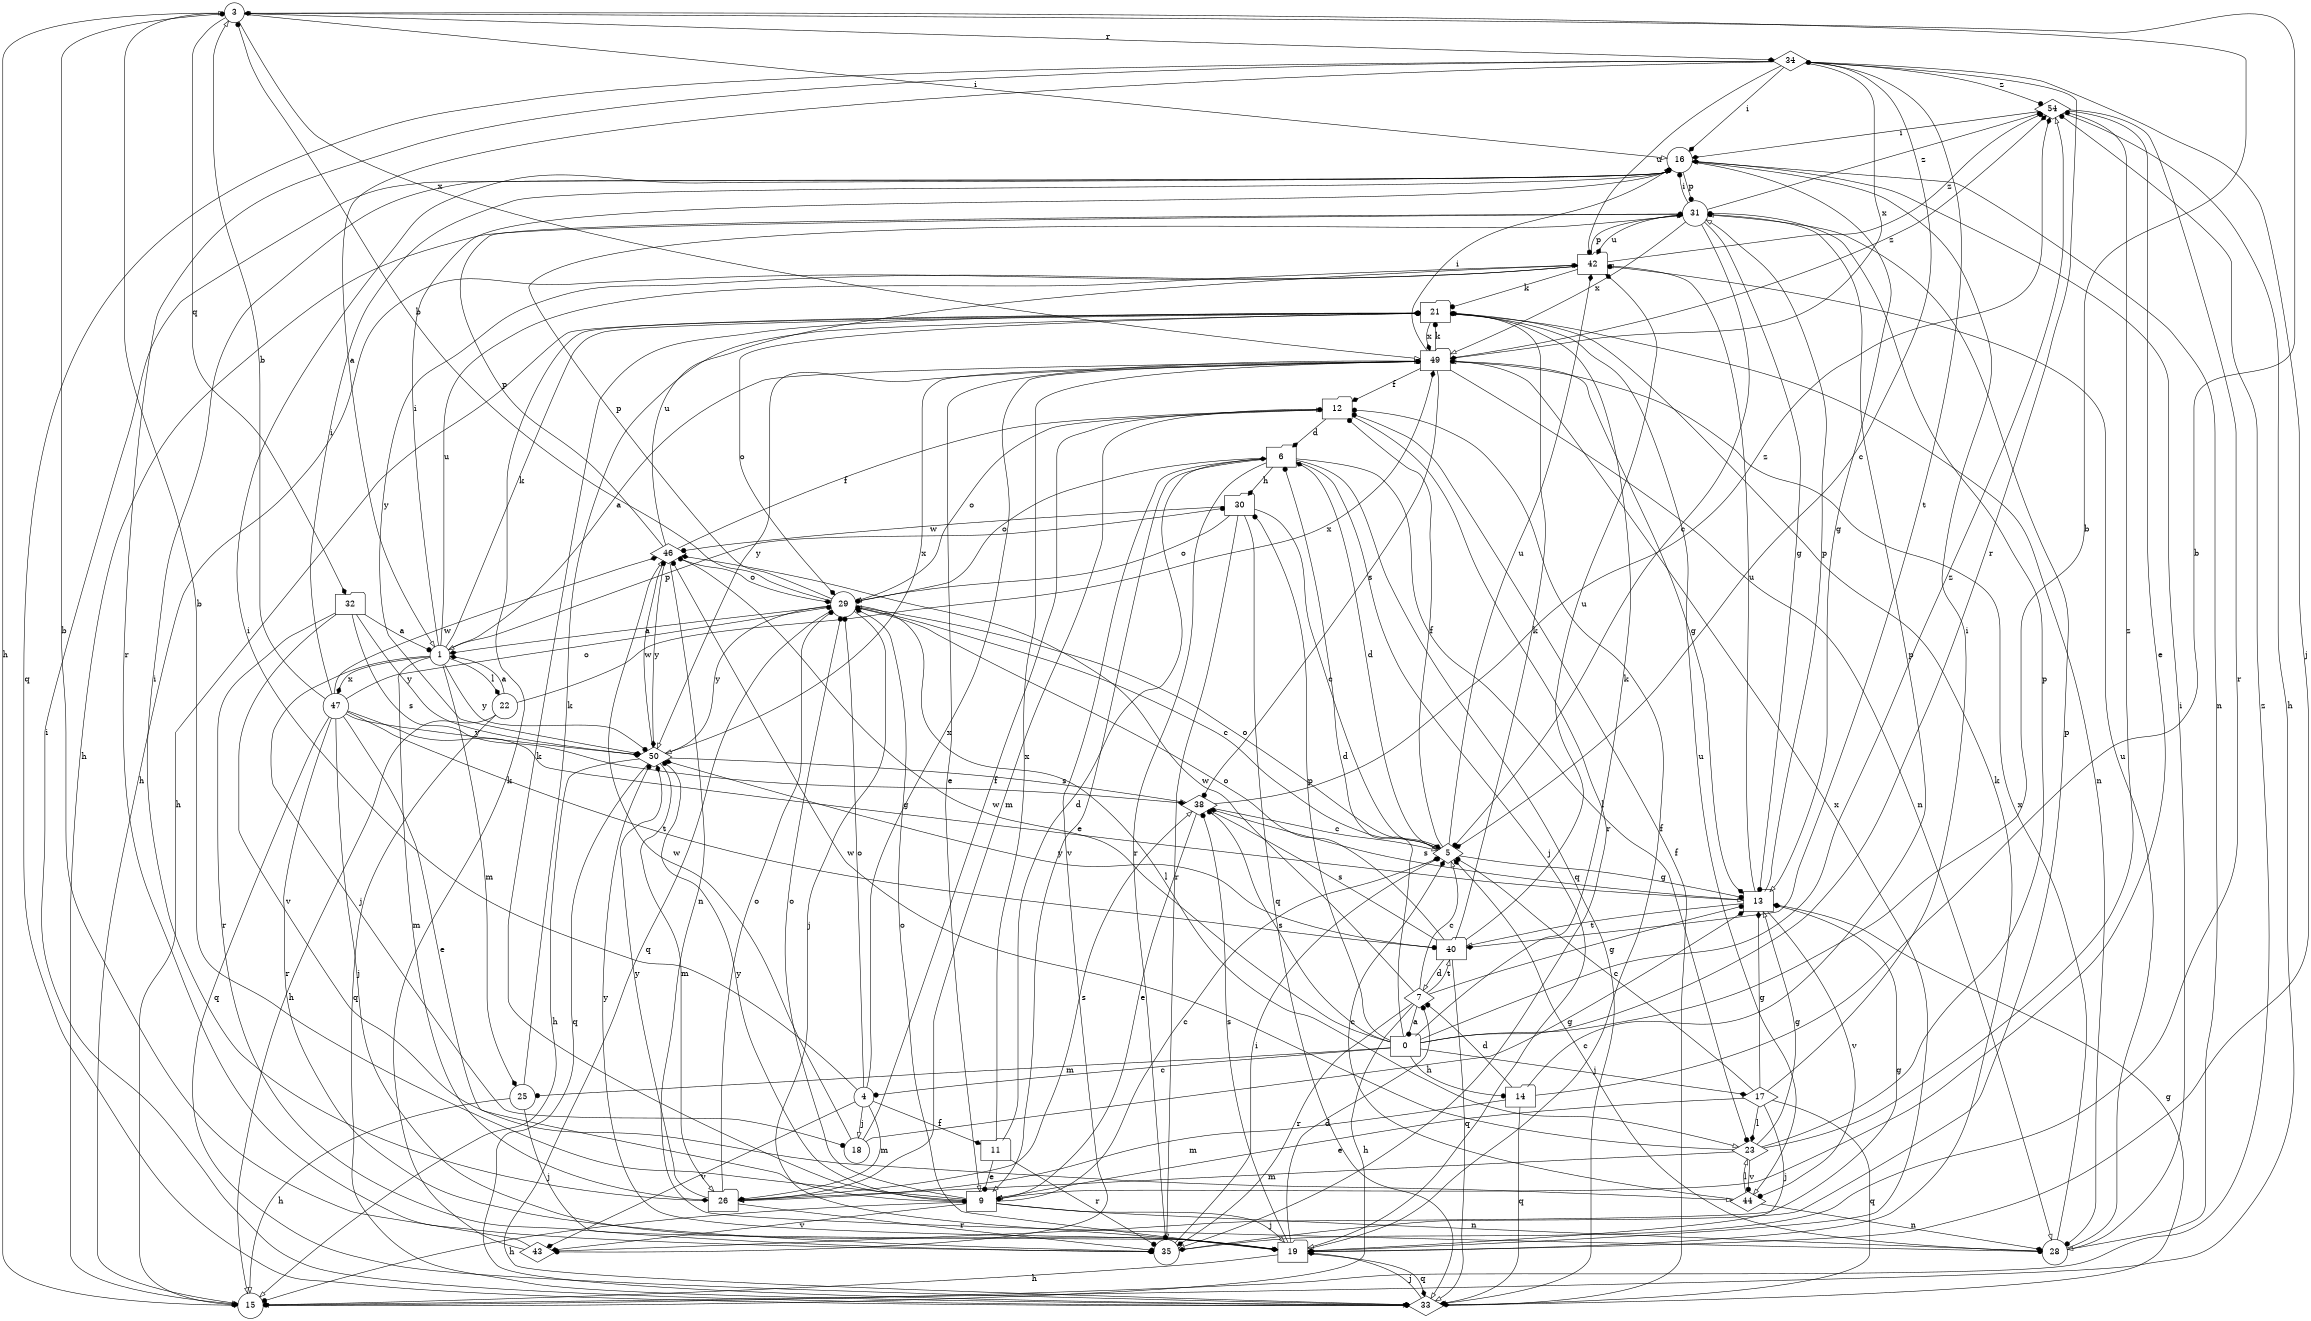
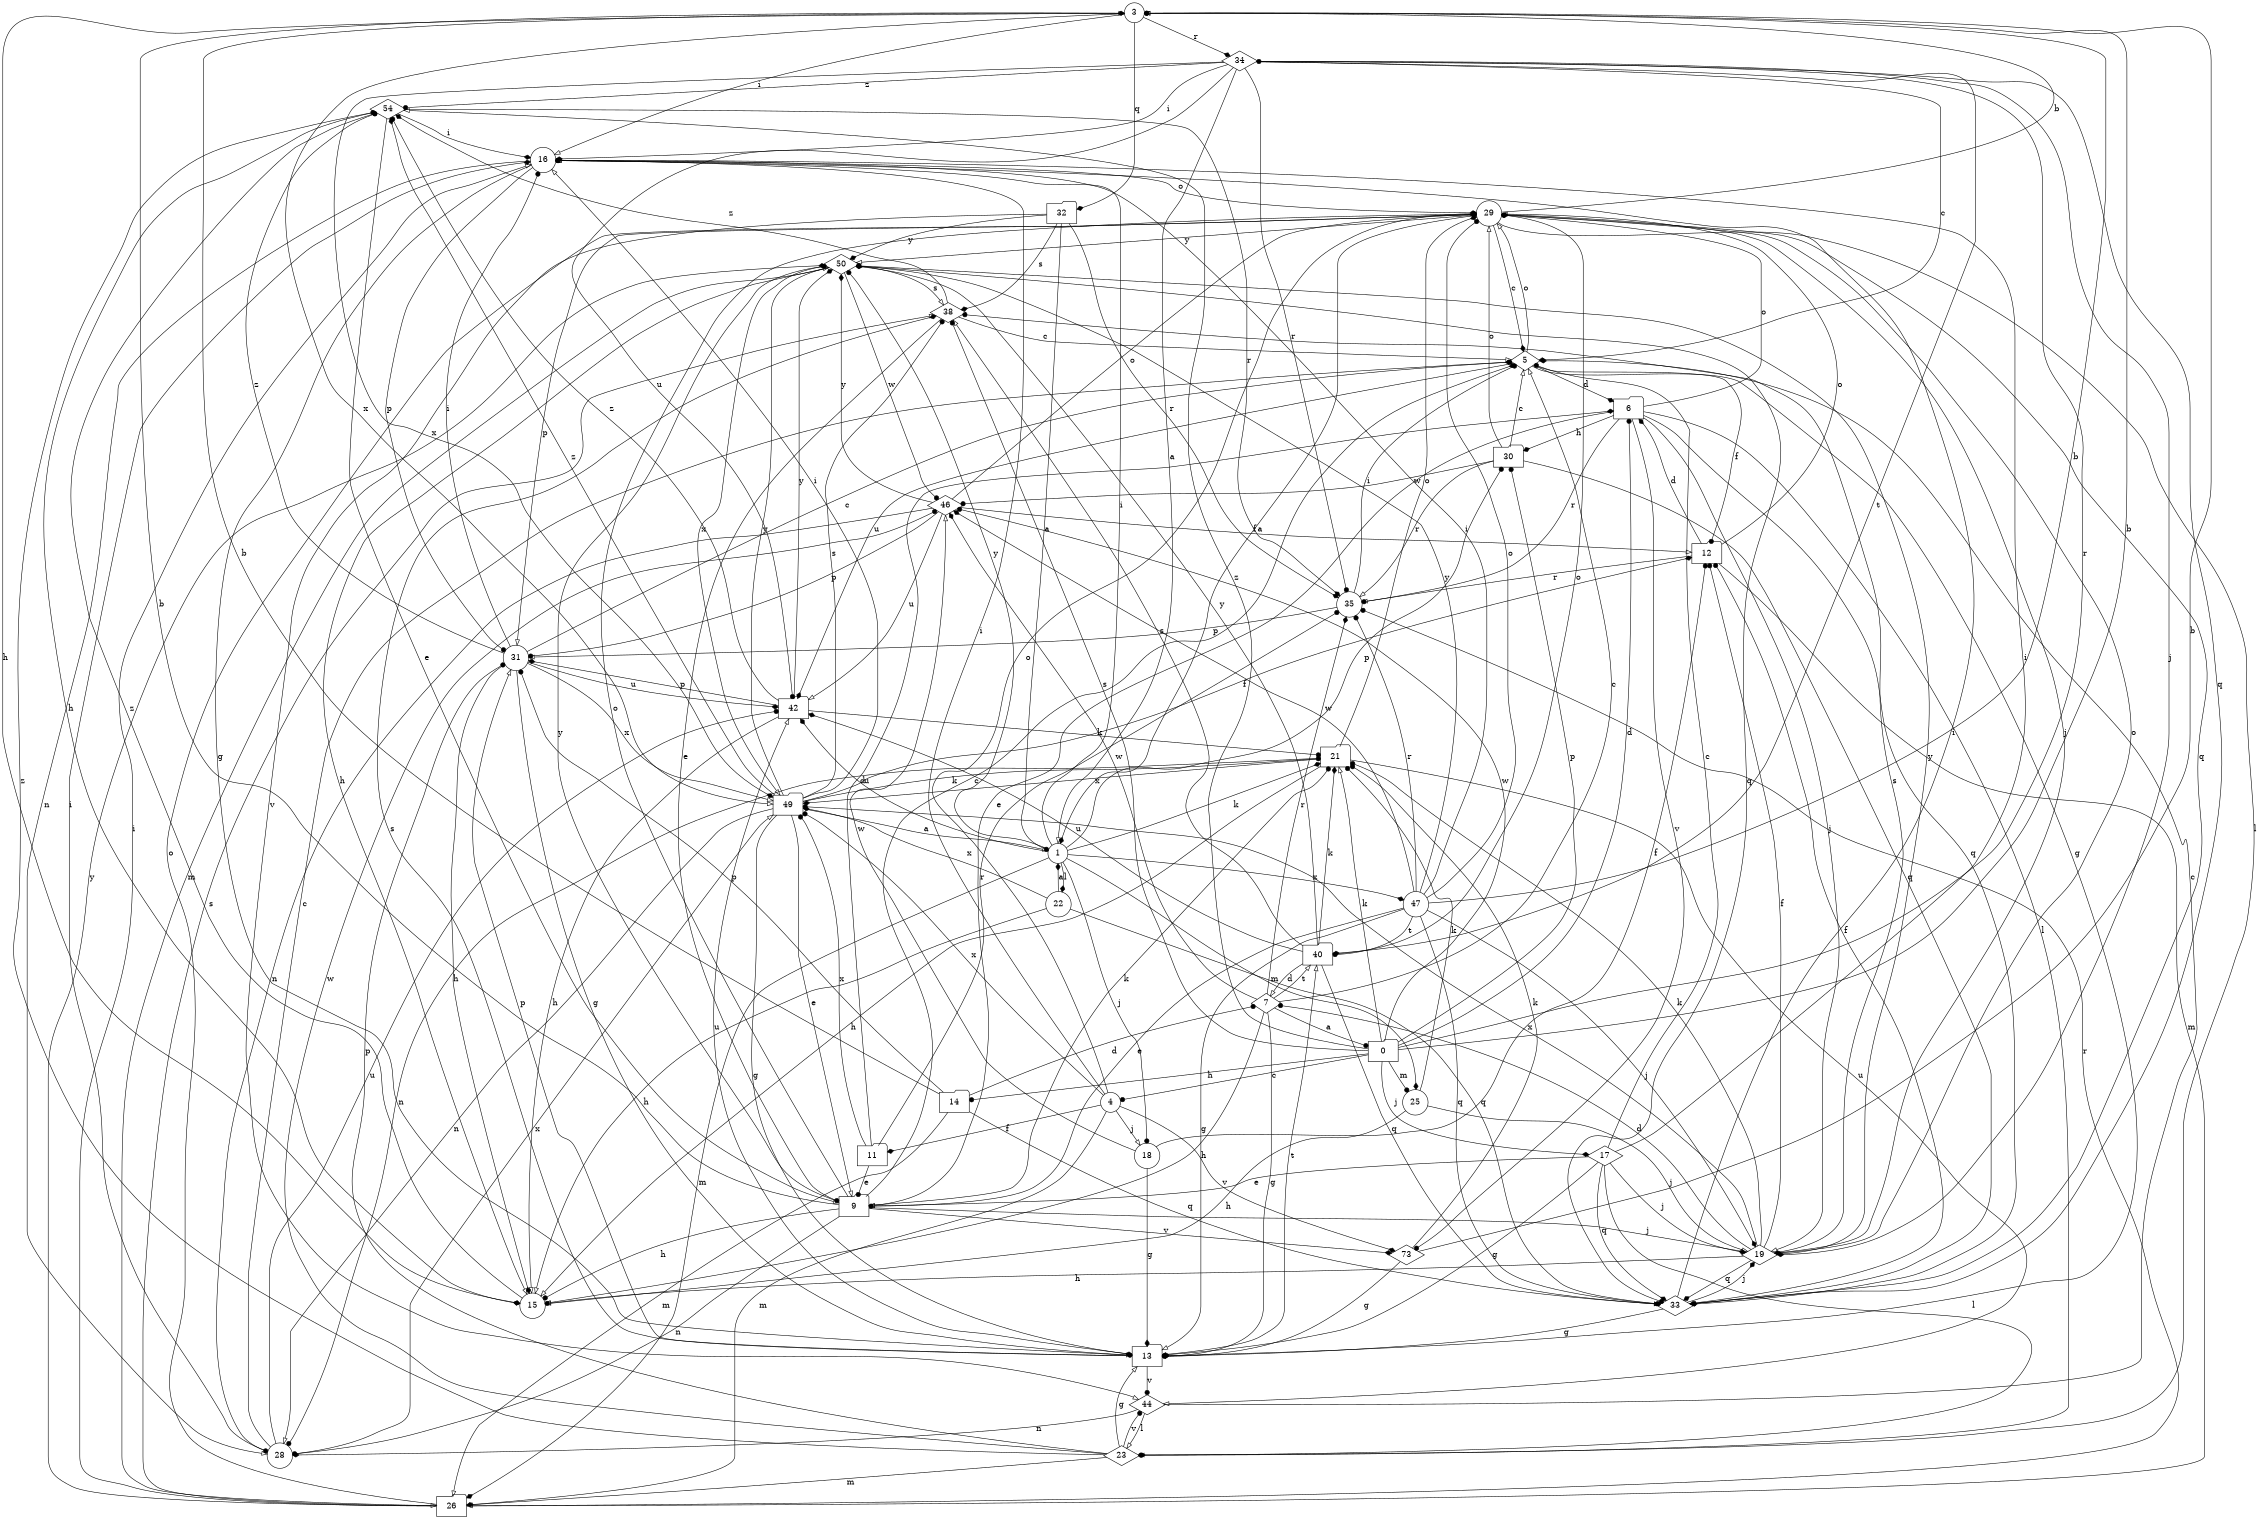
none -> (1173, 188)
(538, 1252) -> (1406, 1255)
(1293, 1252) -> (1759, 1255)
